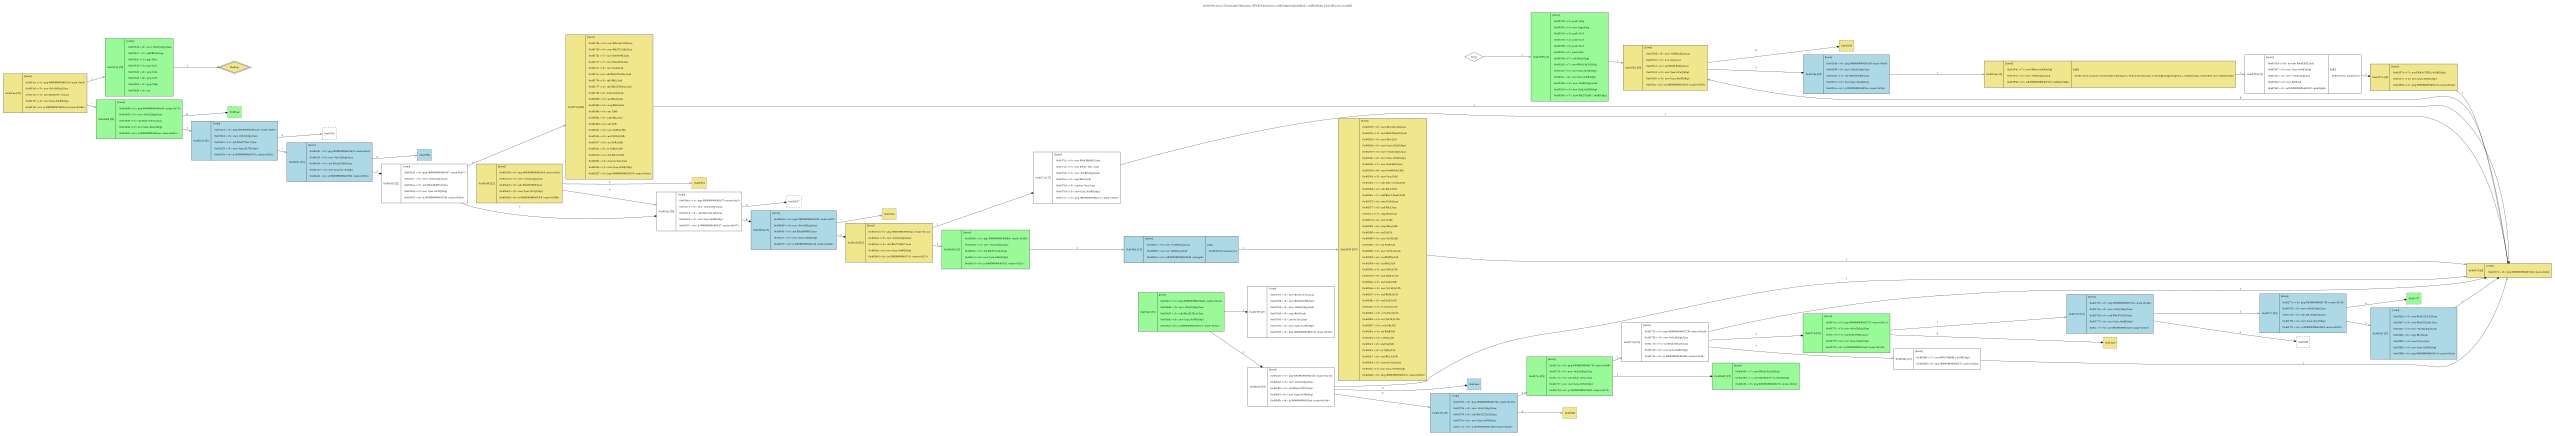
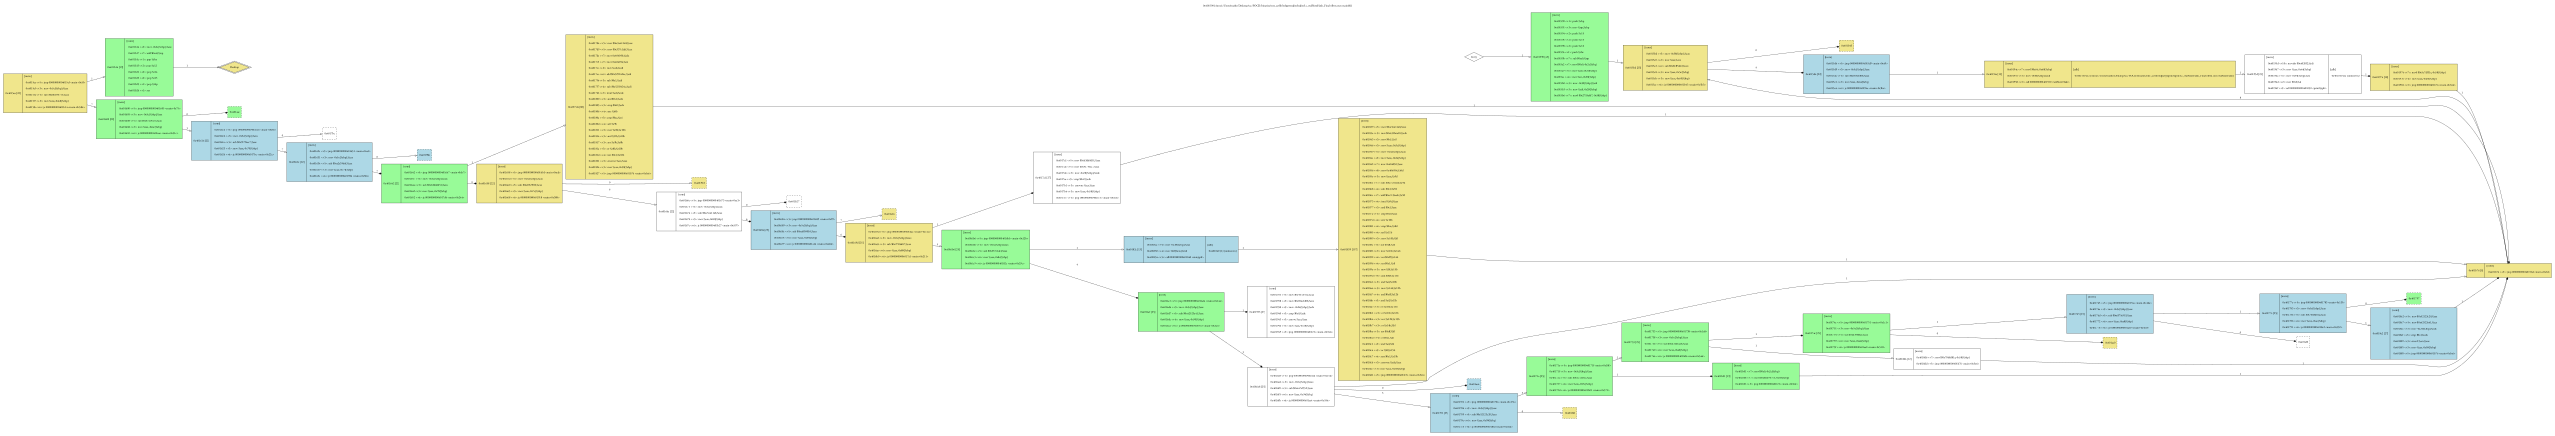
(424, 184) -> (424, 184)
(557, 218) -> (471, 184)
none -> (1083, 280)
(2095, 290) -> (2181, 376)
(1665, 342) -> (1665, 342)
